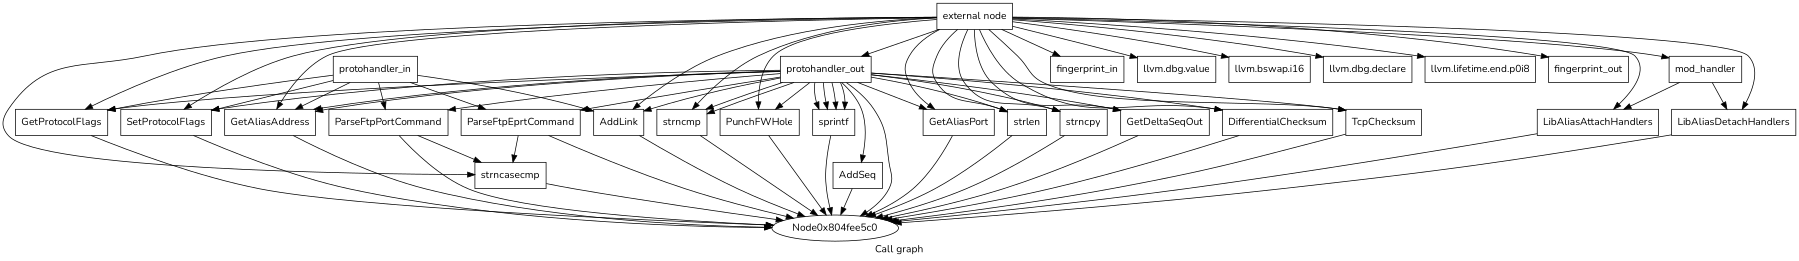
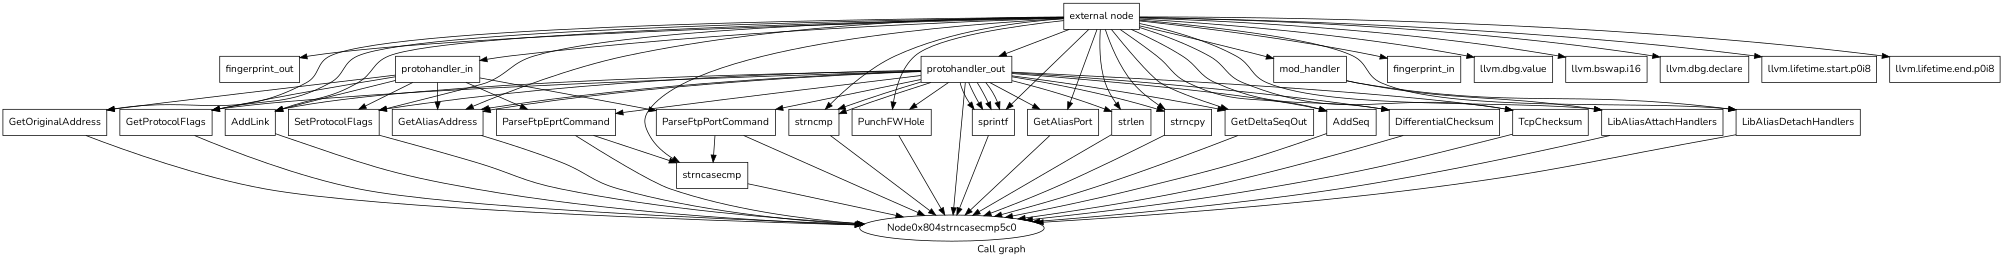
none -> (703, 38)
none -> (1050, 67)
none -> (1819, 69)
none -> (1176, 75)
none -> (55, 122)
(835, 228) -> (952, 228)
